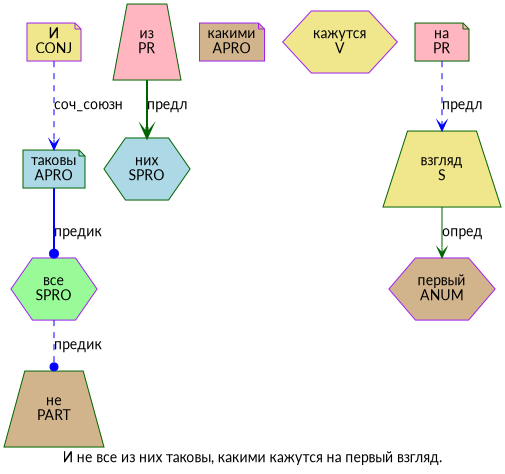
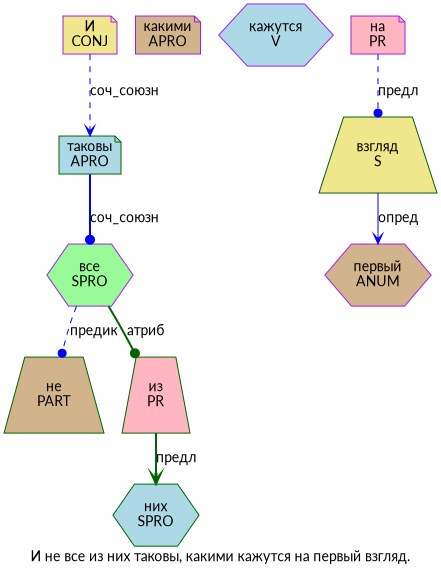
(340, 42) -> (276, 35)
(442, 42) -> (378, 35)
(442, 91) -> (378, 82)
(442, 227) -> (378, 213)
(78, 232) -> (125, 219)
none -> (121, 328)
